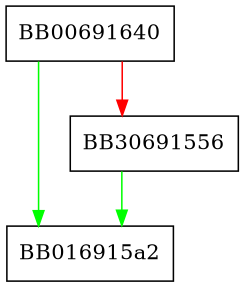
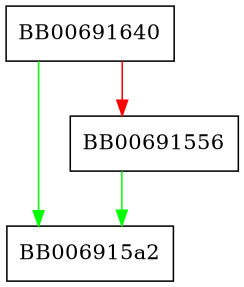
(154, 144) -> (154, 144)
(90, 254) -> (90, 254)
